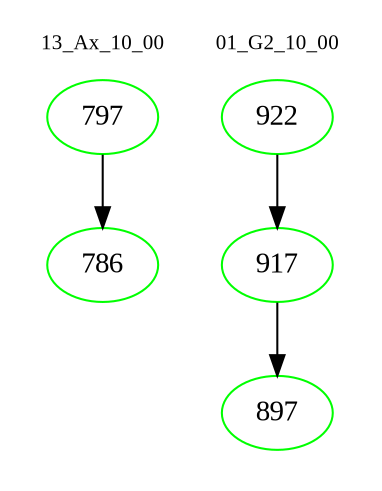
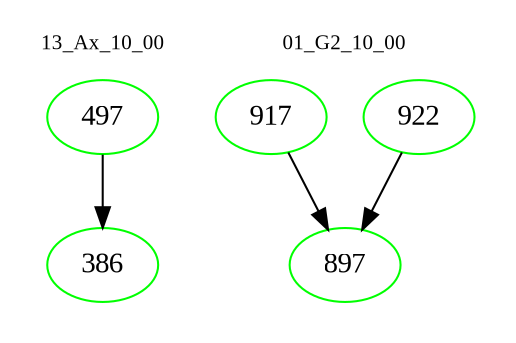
(103, 117) -> (103, 117)
(277, 181) -> (387, 182)
(103, 265) -> (103, 265)
